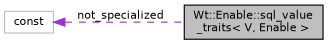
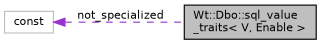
(254, 22) -> (250, 22)
